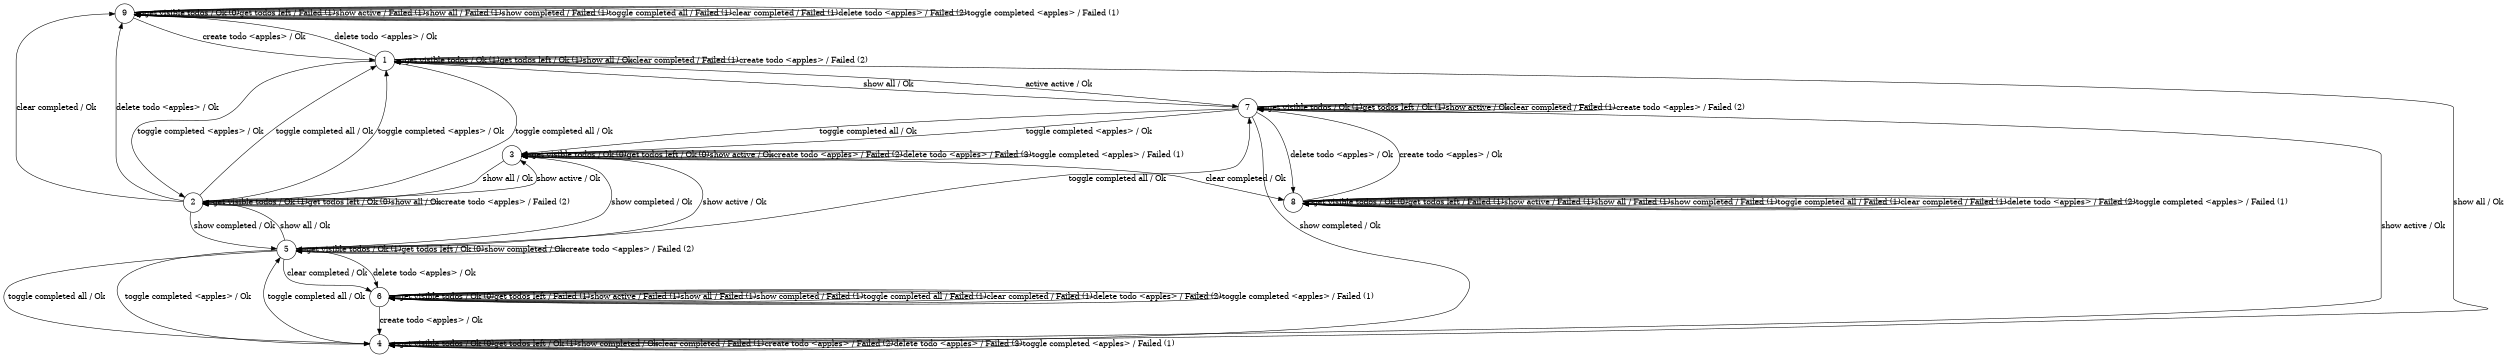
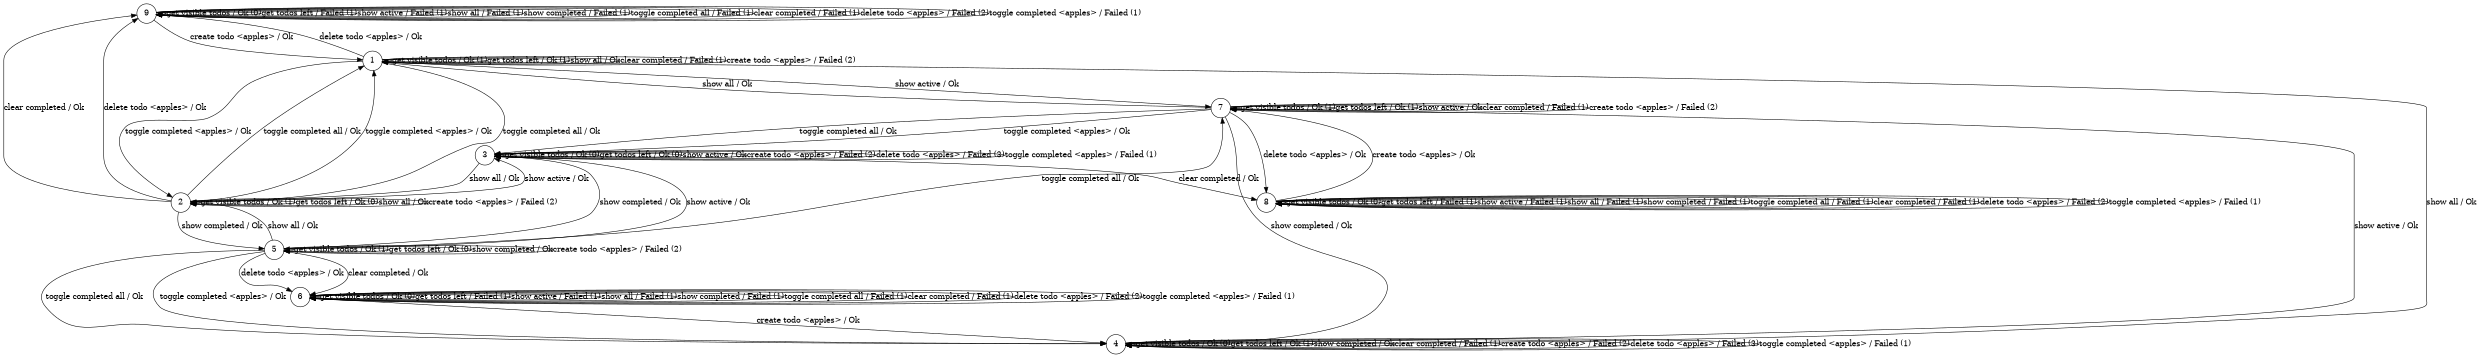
(1059, 84) -> (927, 84)
(292, 327) -> none
